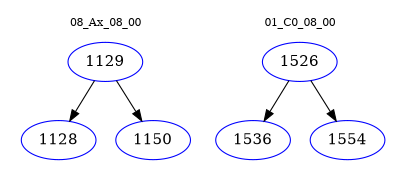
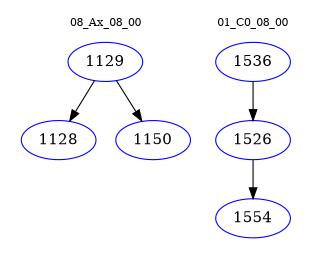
(279, 96) -> (253, 96)
